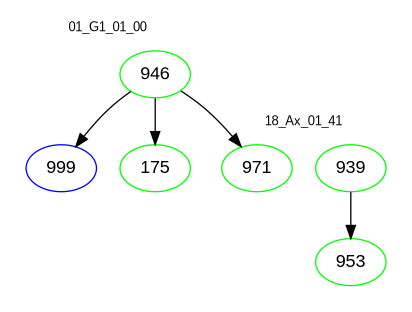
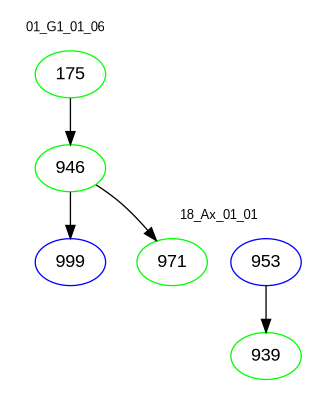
(108, 28) -> (66, 28)
(155, 115) -> (70, 115)
(304, 122) -> (219, 216)
(351, 209) -> (266, 303)
(351, 262) -> (266, 262)
